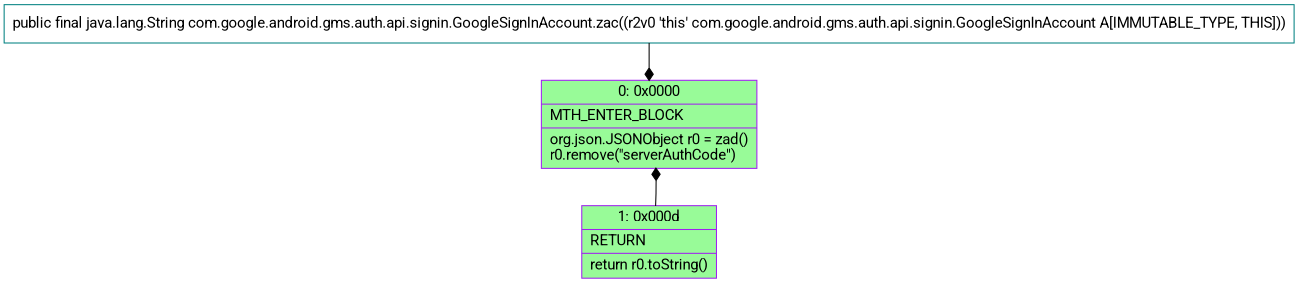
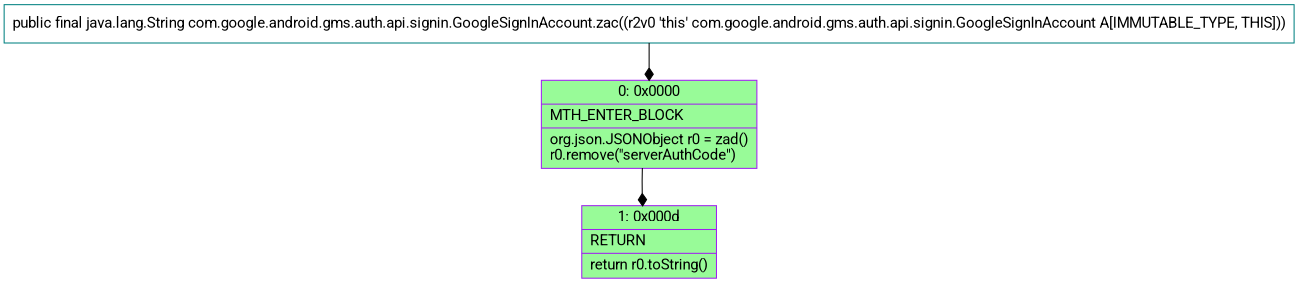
(656, 193) -> (642, 181)
